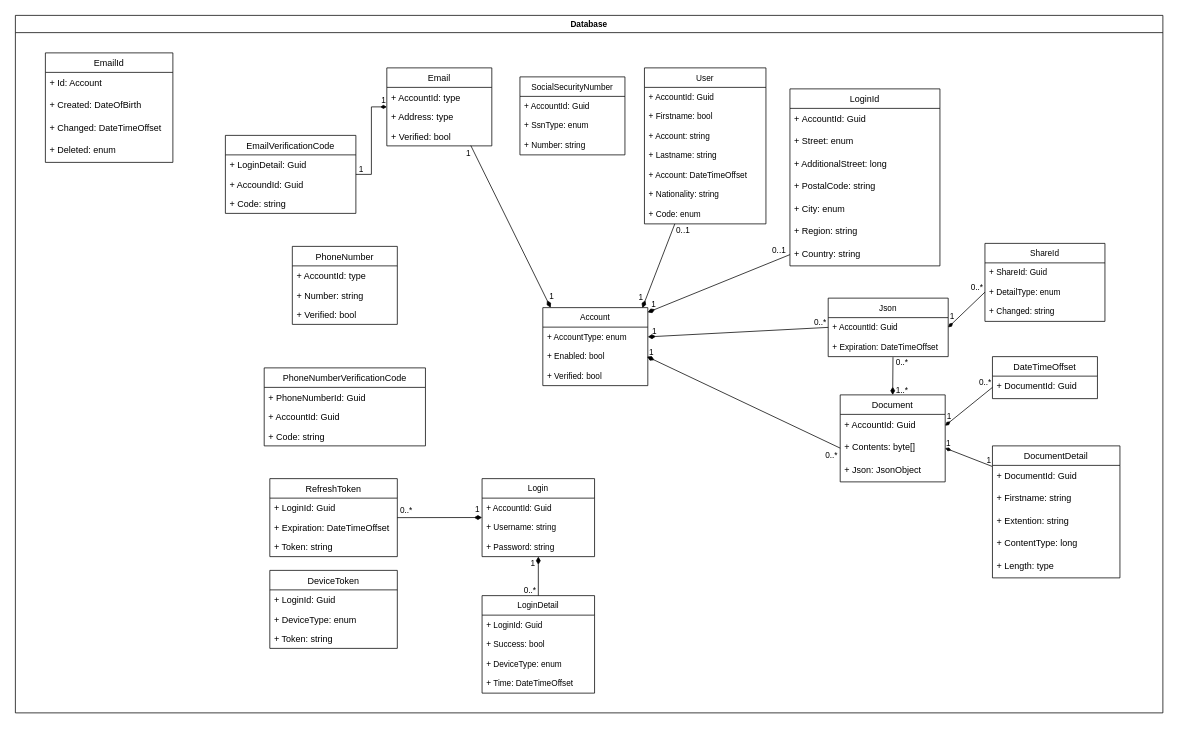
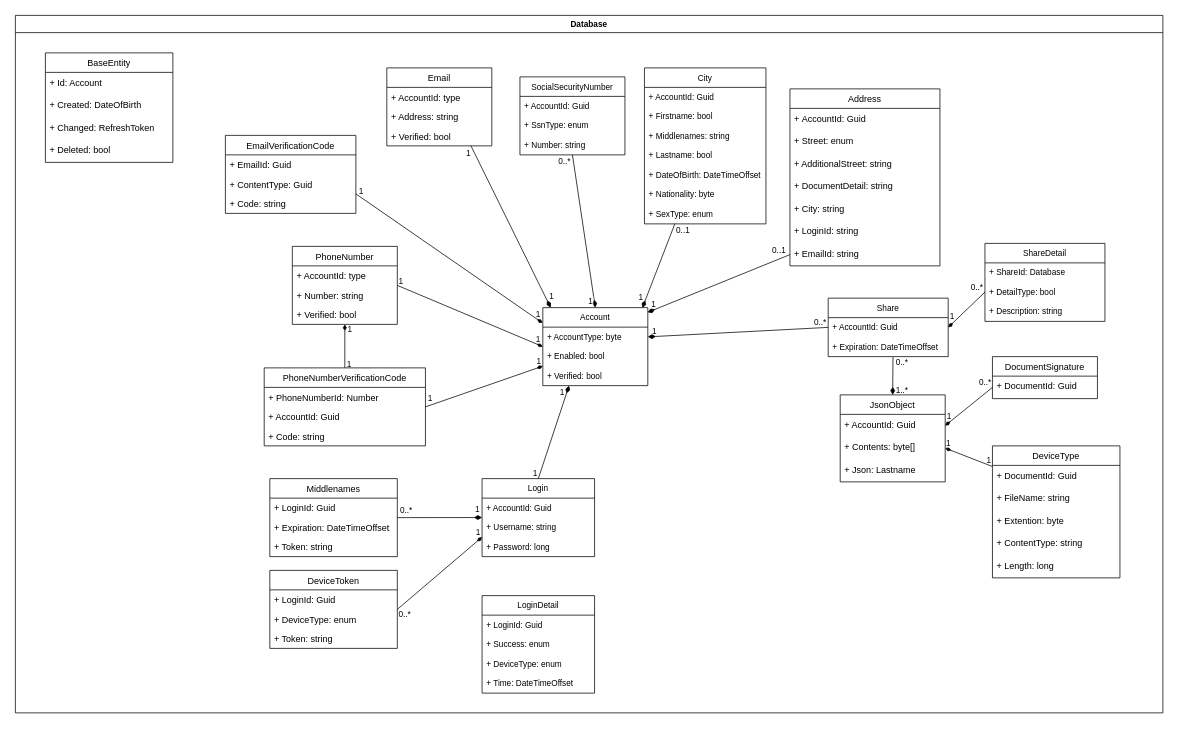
(109, 63) -> (109, 63)
(705, 78) -> (705, 78)
(865, 99) -> (865, 99)
(425, 117) -> (429, 117)
(108, 128) -> (104, 128)
(684, 136) -> (691, 136)
(371, 144) -> none
(83, 150) -> (81, 150)
(686, 156) -> (681, 156)
(846, 164) -> (851, 164)
(269, 165) -> (260, 165)
(702, 175) -> (710, 175)
(268, 185) -> (273, 185)
(839, 186) -> (848, 186)
(690, 195) -> (686, 195)
(820, 209) -> (823, 209)
(673, 214) -> (680, 214)
none -> (583, 228)
(829, 231) -> (831, 231)
(1045, 253) -> (1045, 253)
(832, 254) -> (830, 254)
none -> (446, 256)
(1019, 273) -> (1030, 273)
(1025, 292) -> (1024, 292)
(888, 308) -> (888, 308)
(1024, 312) -> (1031, 312)
none -> (467, 315)
(588, 337) -> (588, 337)
none -> (345, 348)
(1045, 367) -> (1045, 367)
none -> (481, 387)
(317, 398) -> (323, 398)
(747, 404) -> none
(892, 405) -> (892, 405)
none -> (553, 435)
(1056, 456) -> (1056, 456)
(886, 470) -> (881, 470)
(333, 489) -> (333, 489)
(1039, 498) -> (1035, 498)
(1039, 521) -> (1035, 521)
(1040, 543) -> (1045, 543)
(523, 547) -> (519, 547)
(1028, 566) -> (1027, 566)
none -> (437, 576)
(538, 578) -> none
(517, 644) -> (518, 644)
